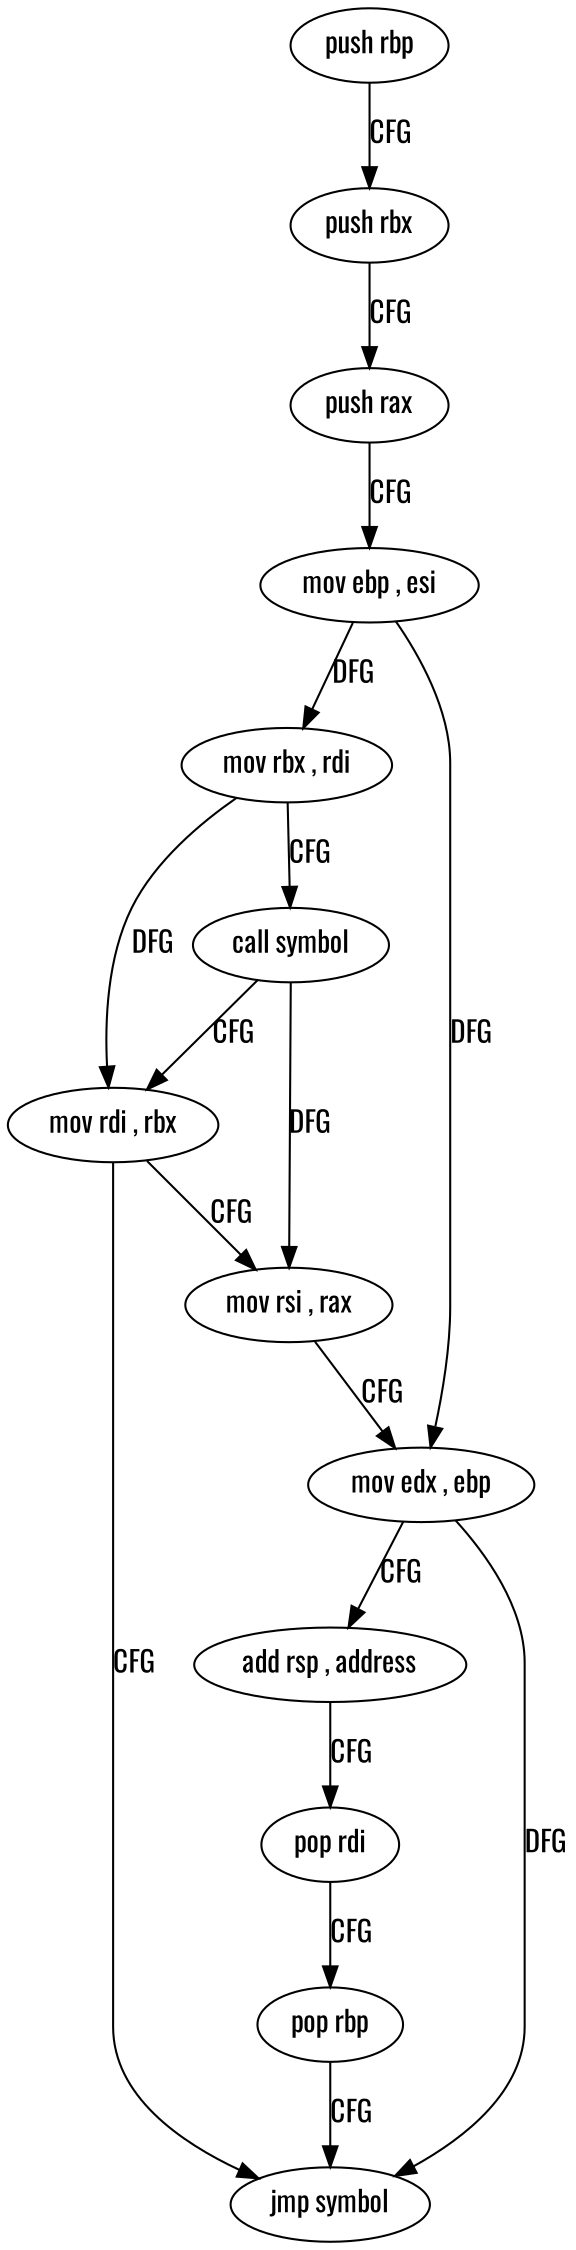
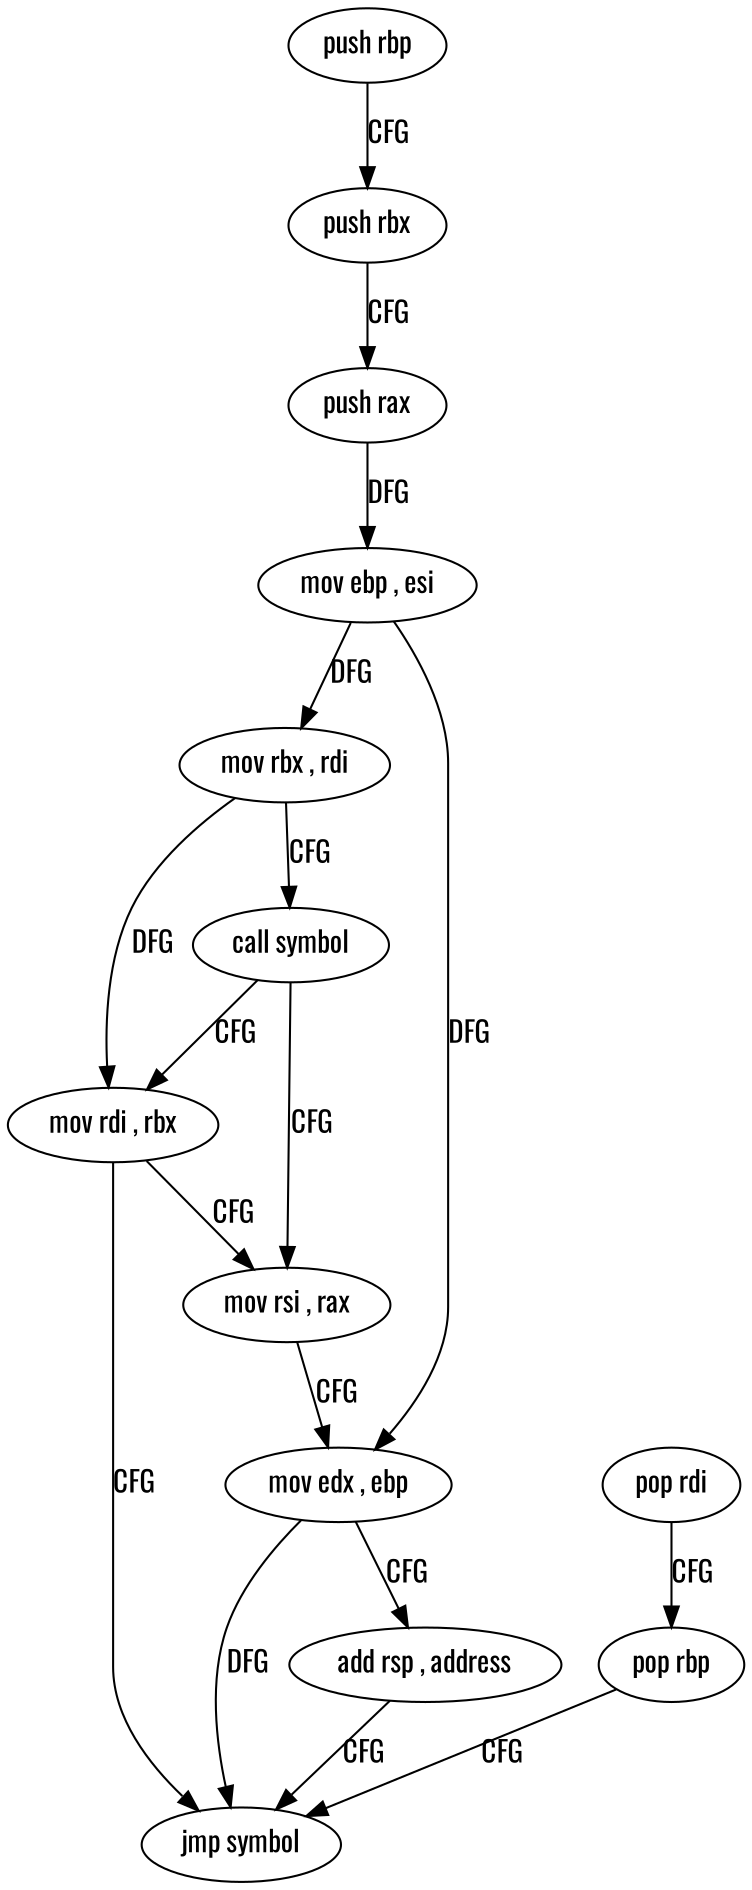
(391, 495) -> (389, 495)
(311, 1125) -> (313, 1125)
(330, 1744) -> (341, 1748)
